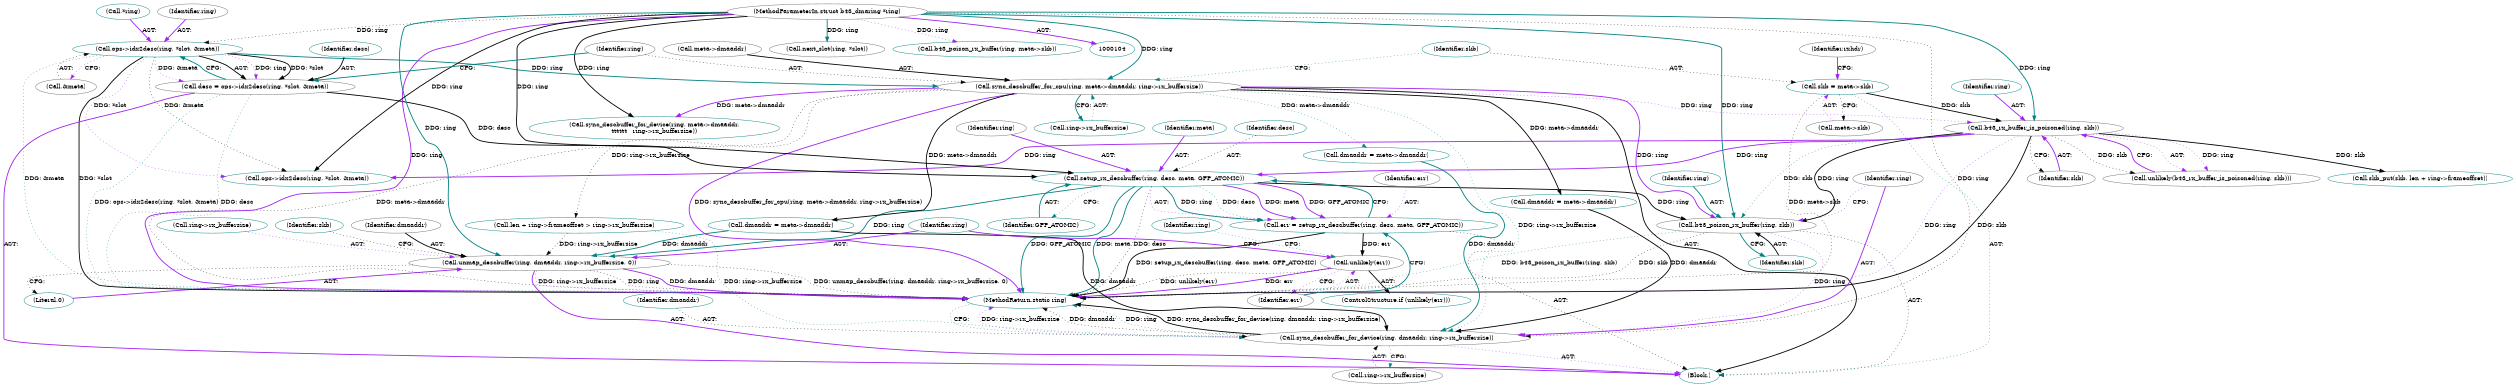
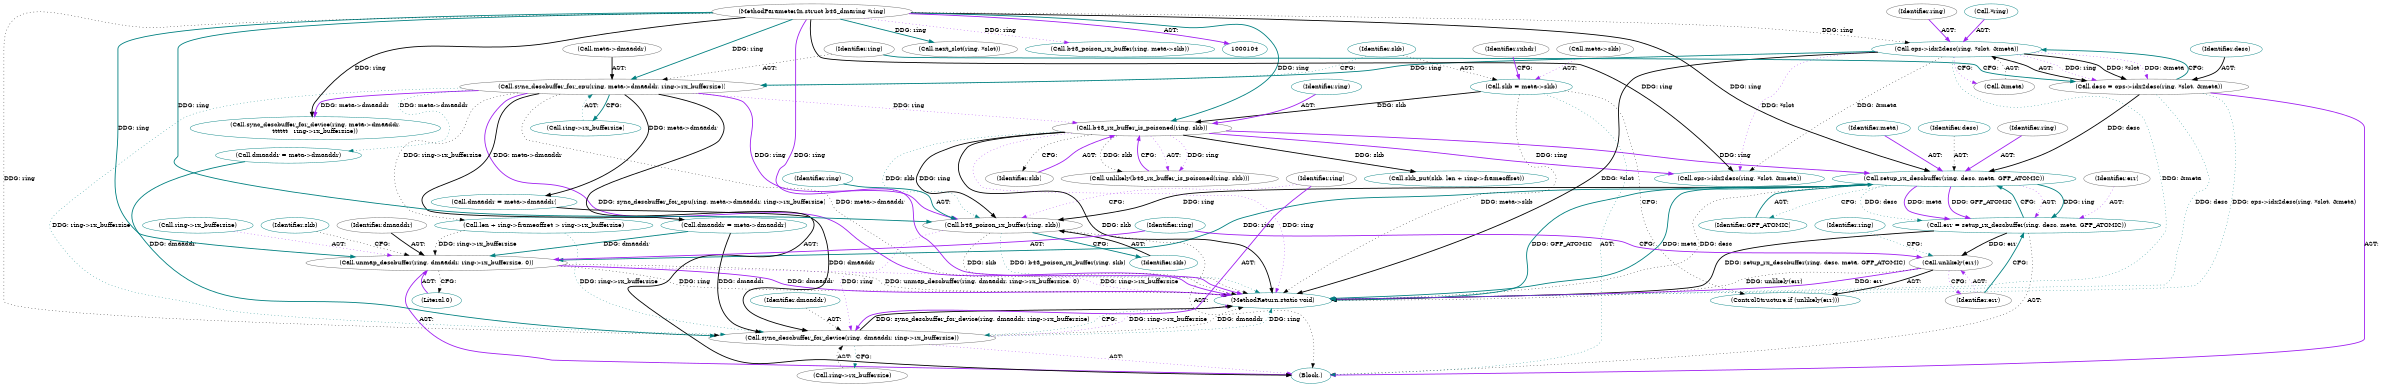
(1842, 105) -> (1640, 198)
(1025, 301) -> (1273, 301)
